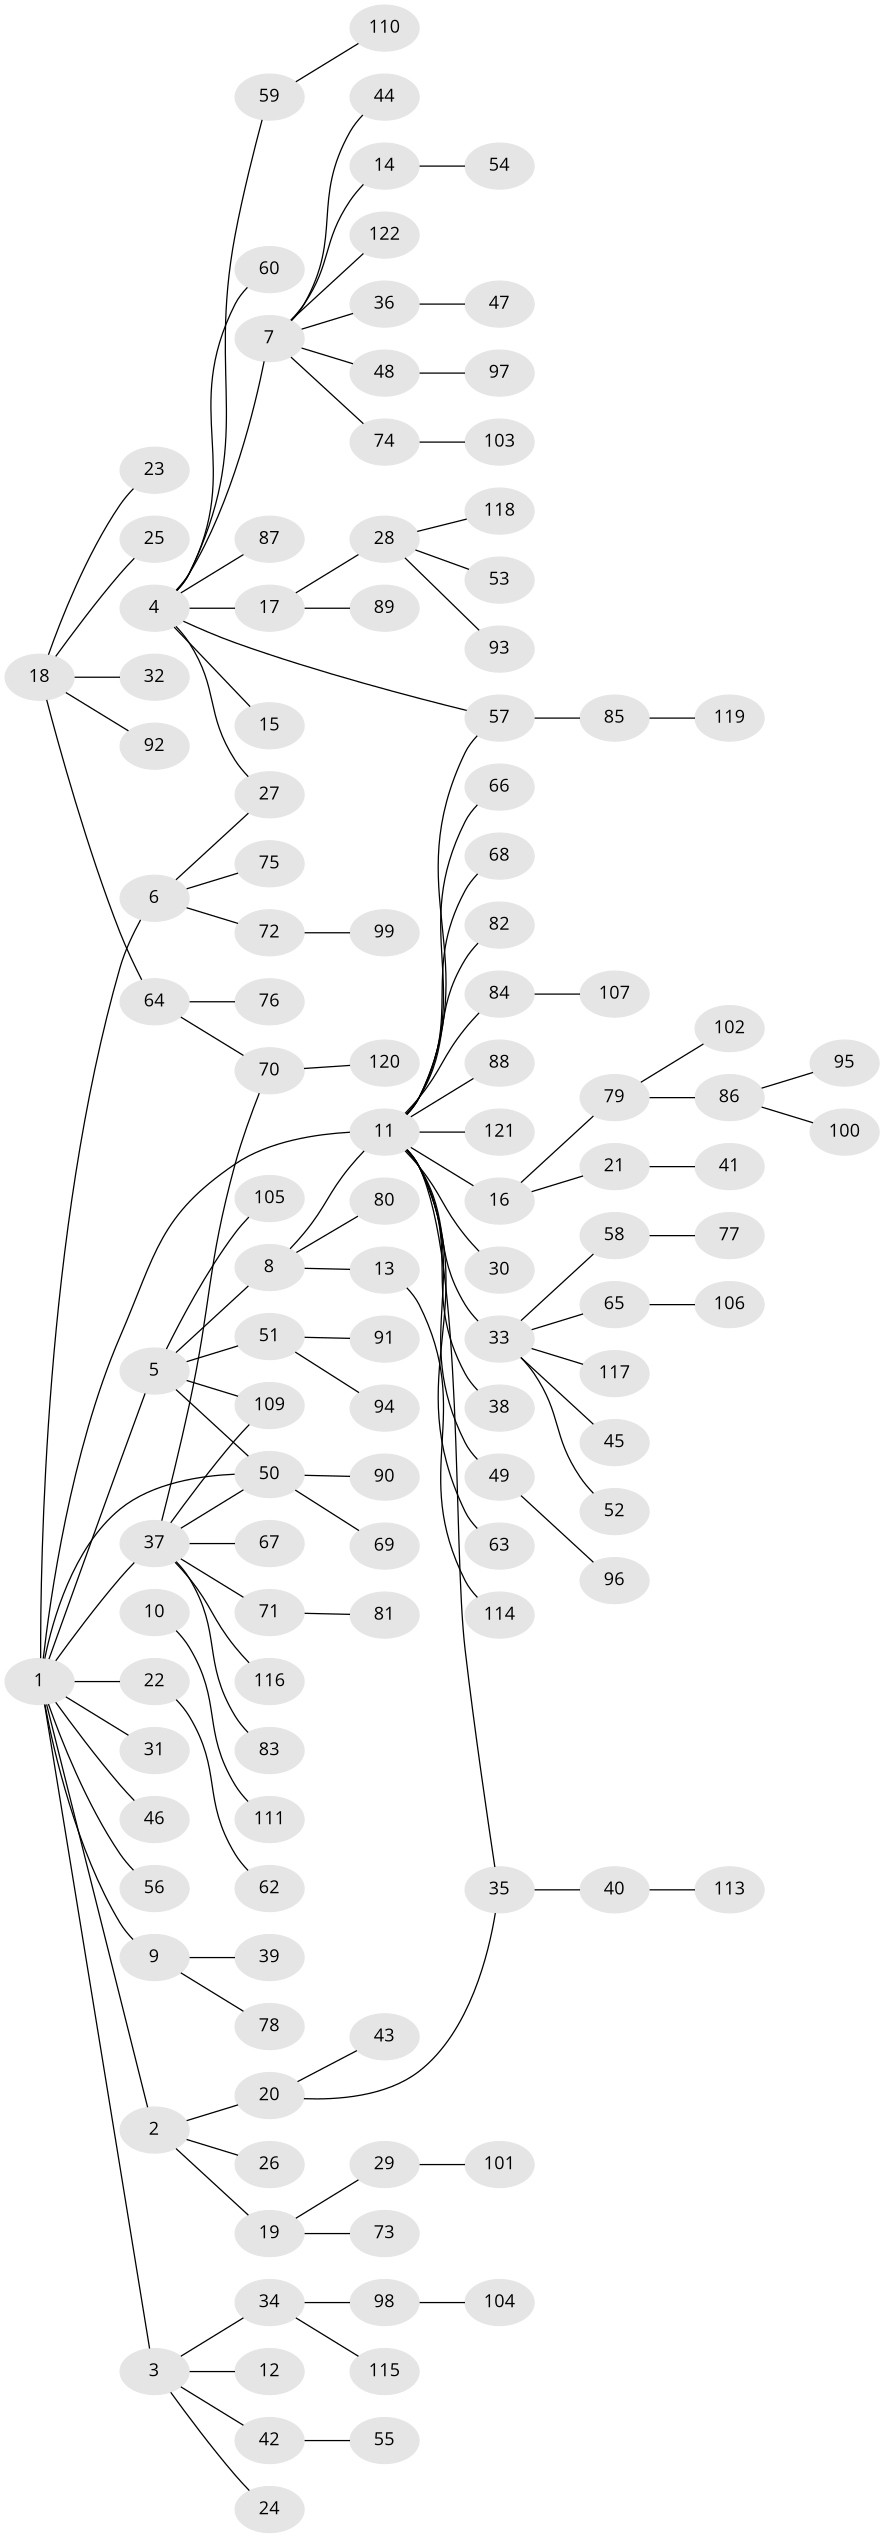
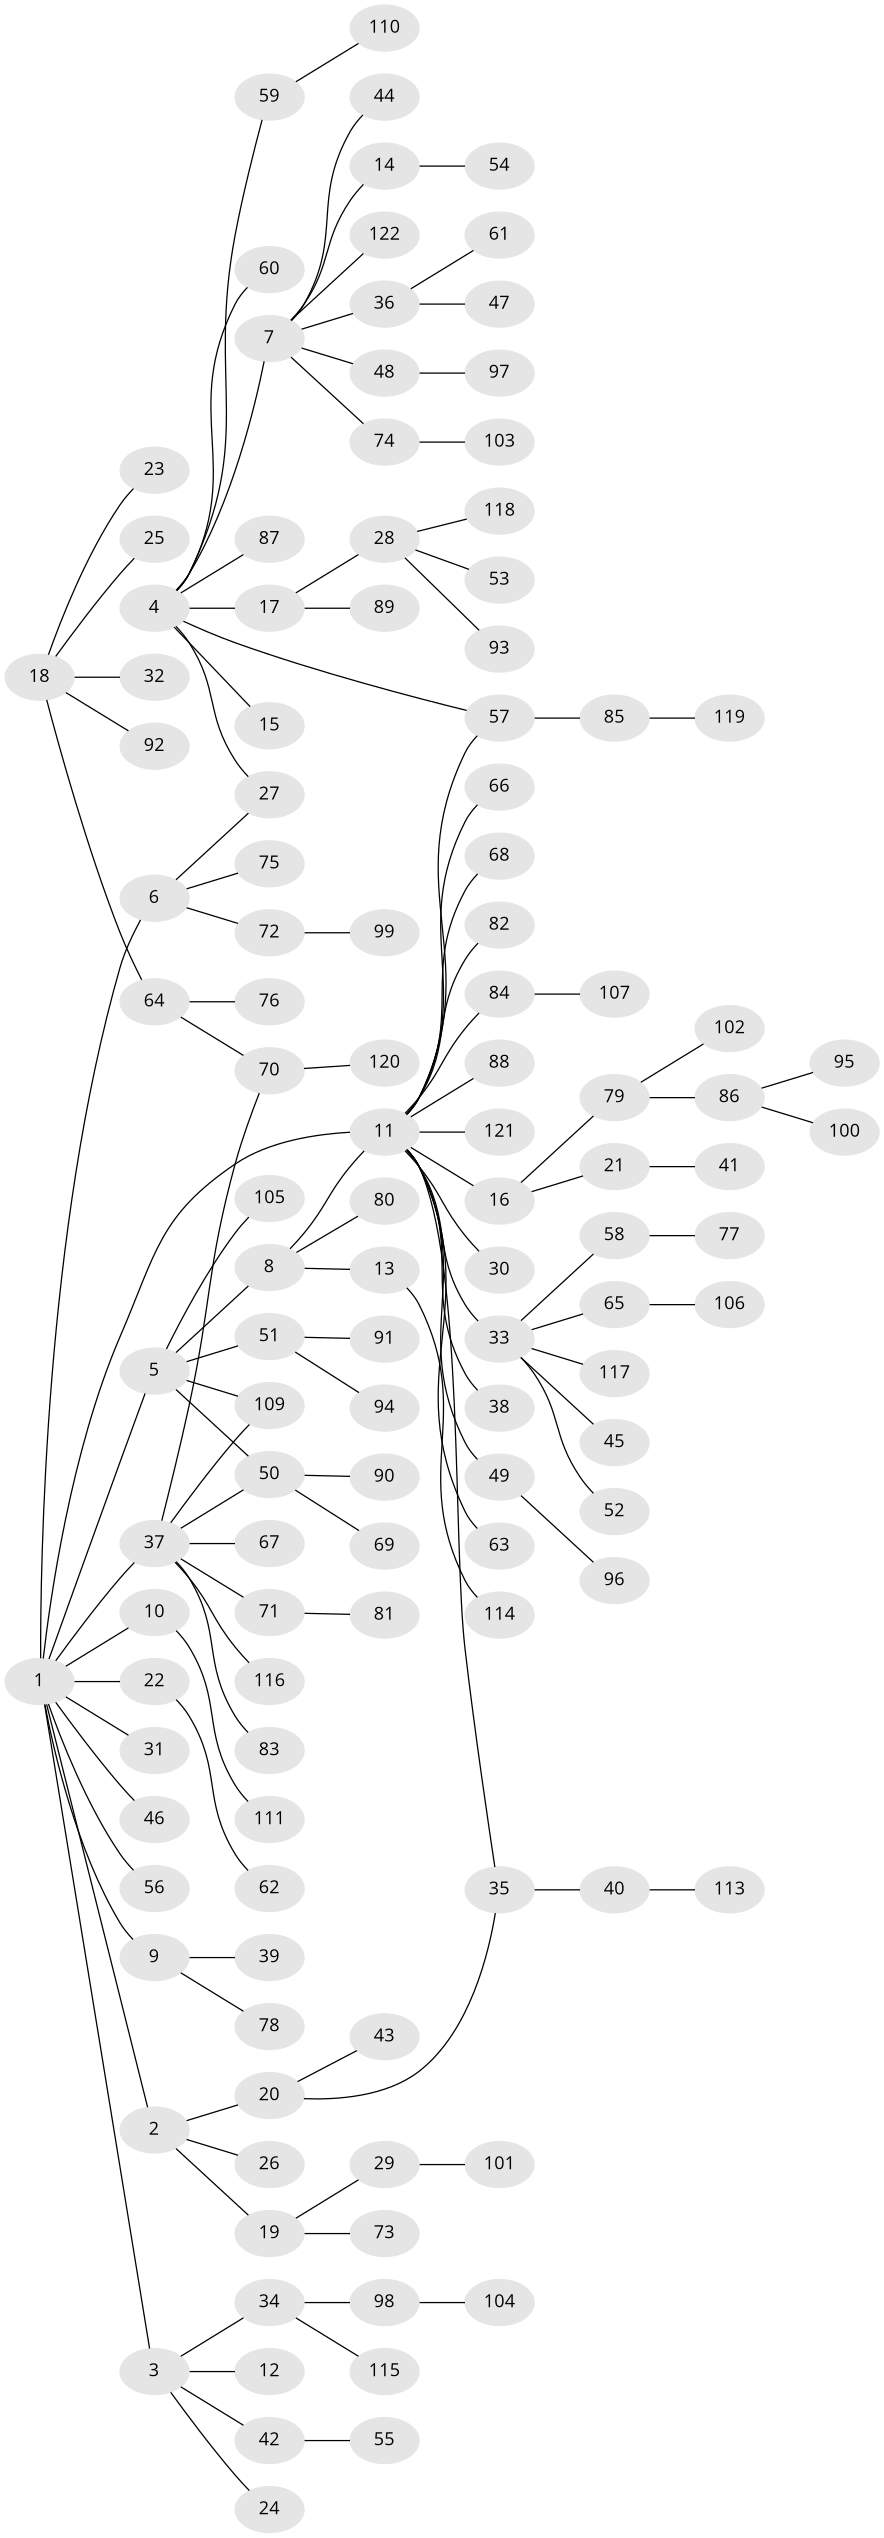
none -> (500, 235)
(108, 1521) -> (97, 1647)
